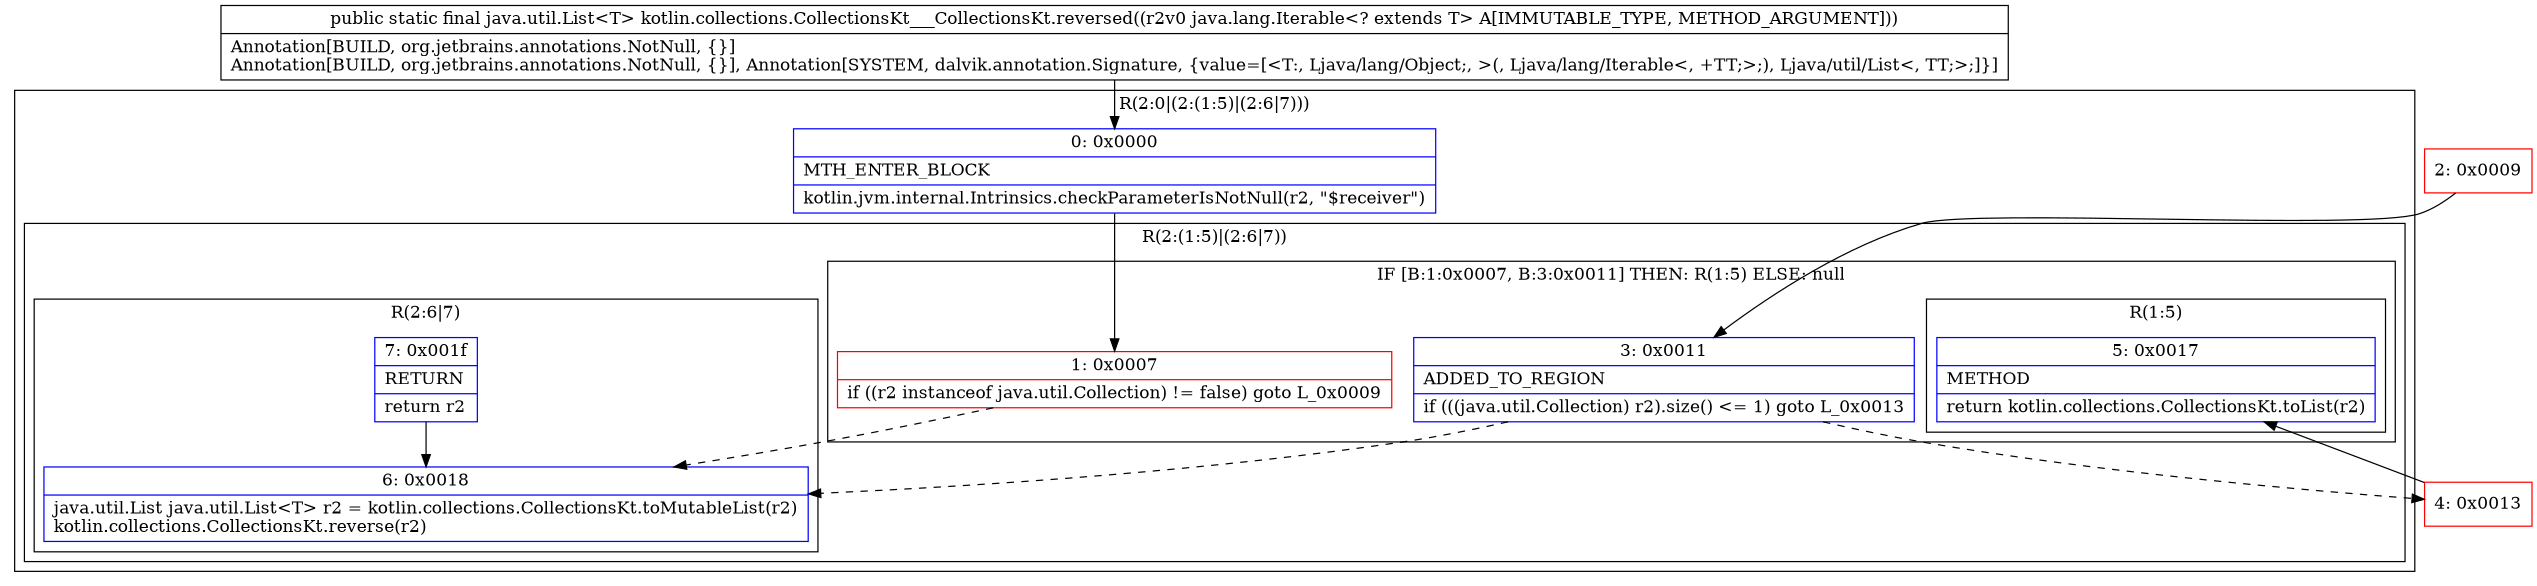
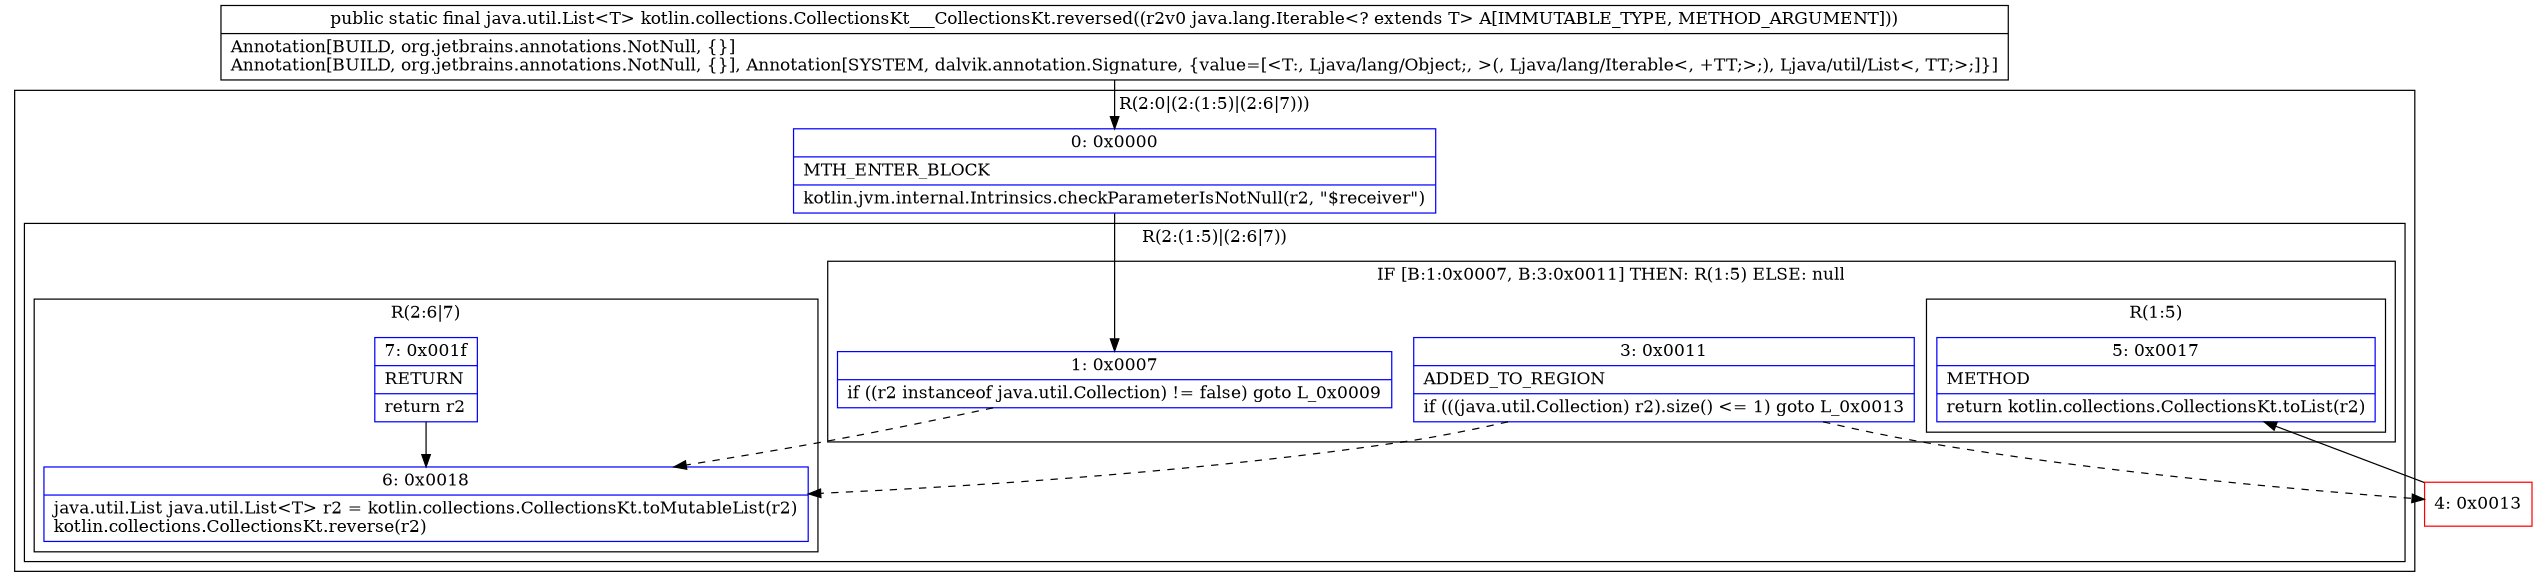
(2478, 171) -> none
(1115, 380) -> (1115, 380)
